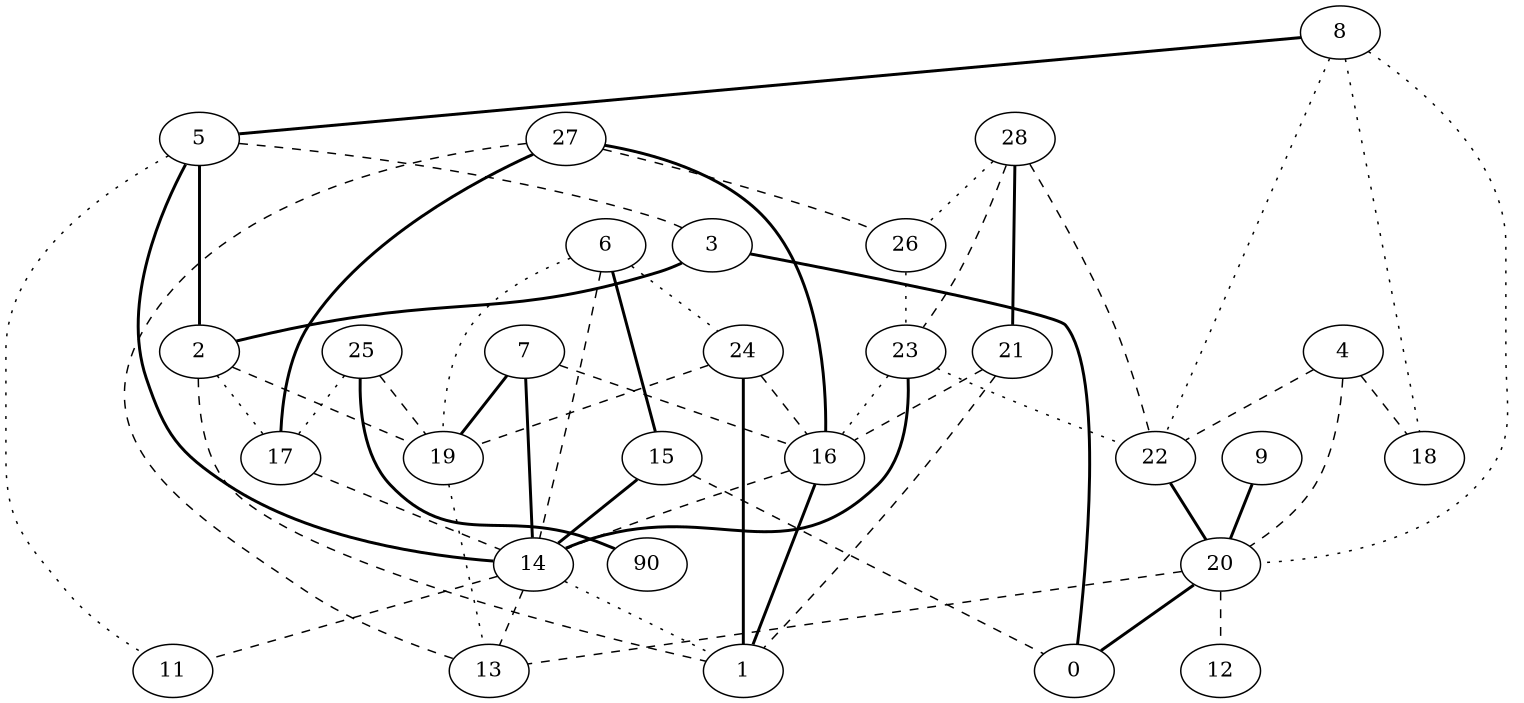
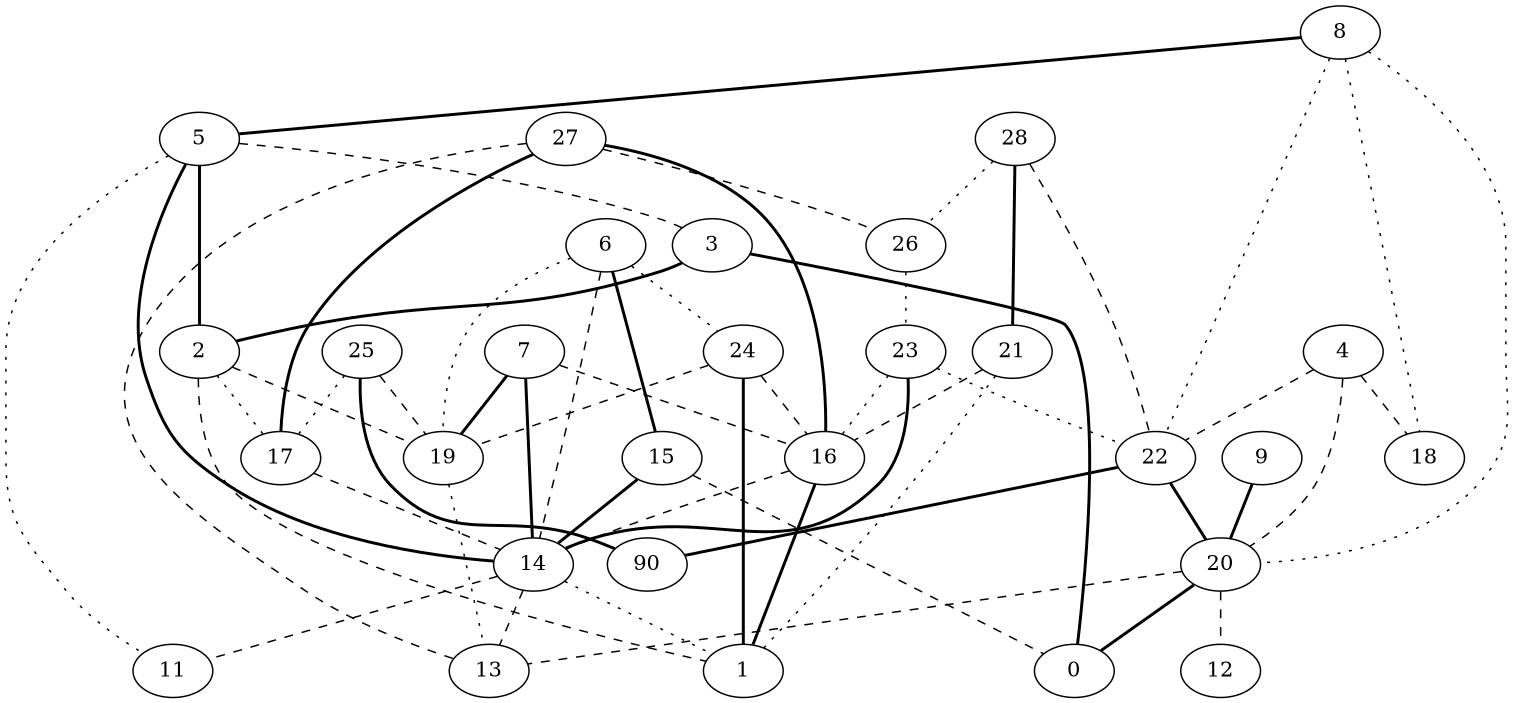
(971, 249) -> none
none -> (902, 511)
(884, 515) -> (896, 502)
